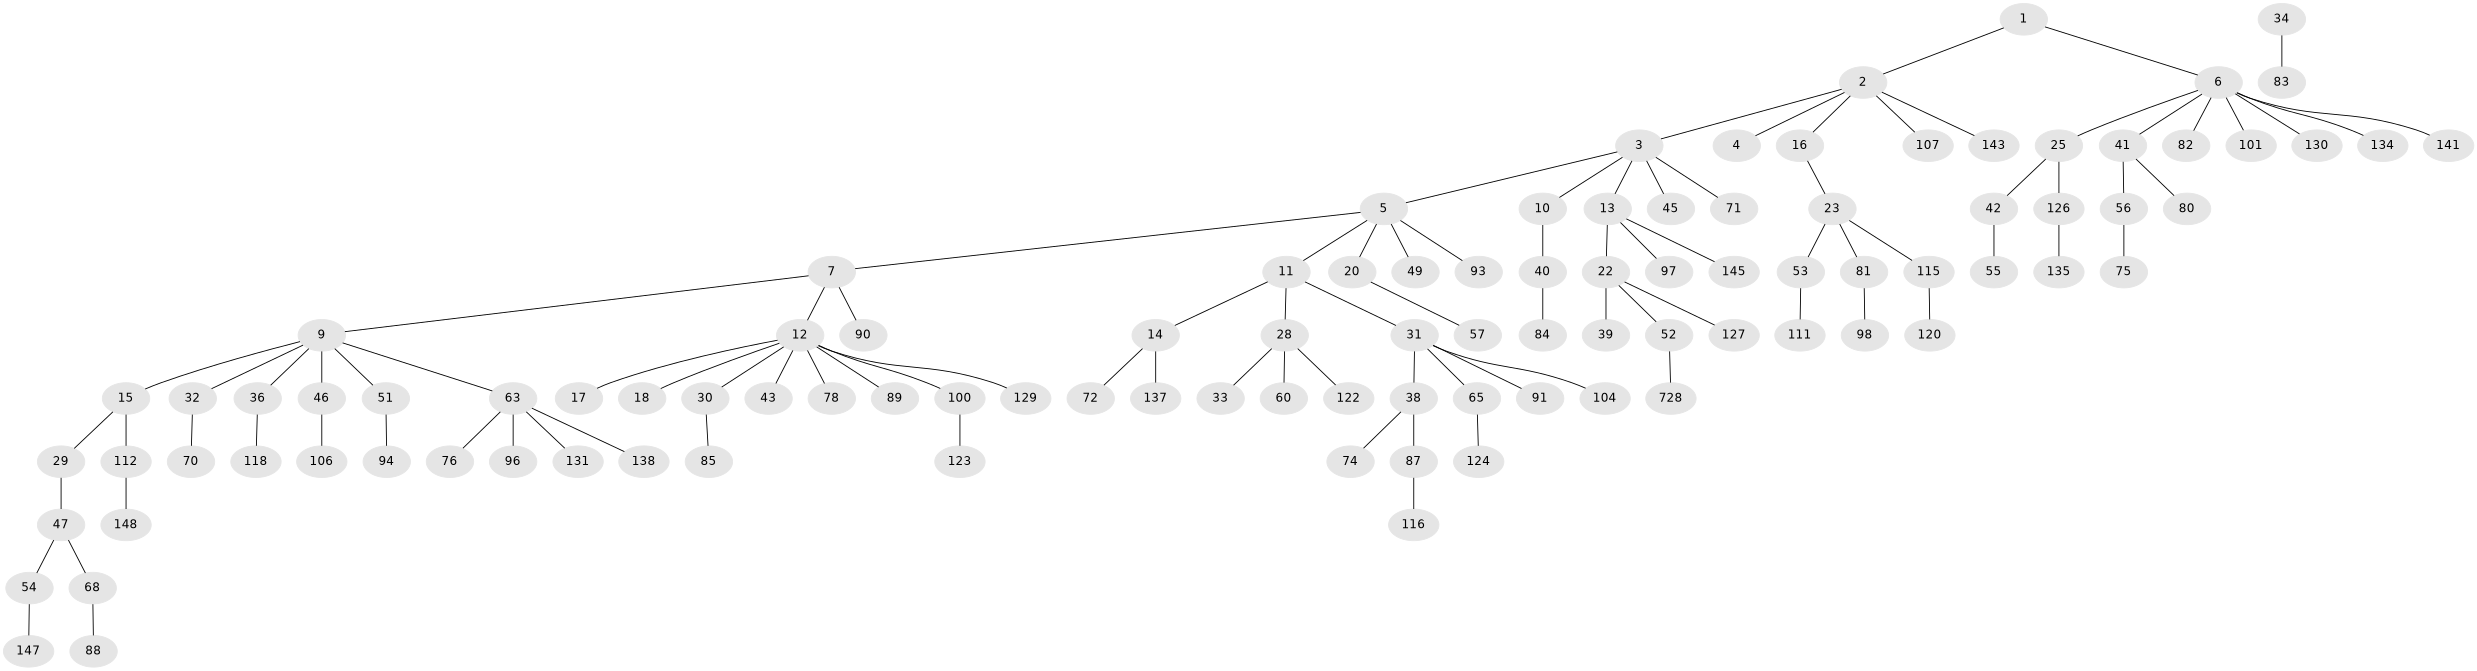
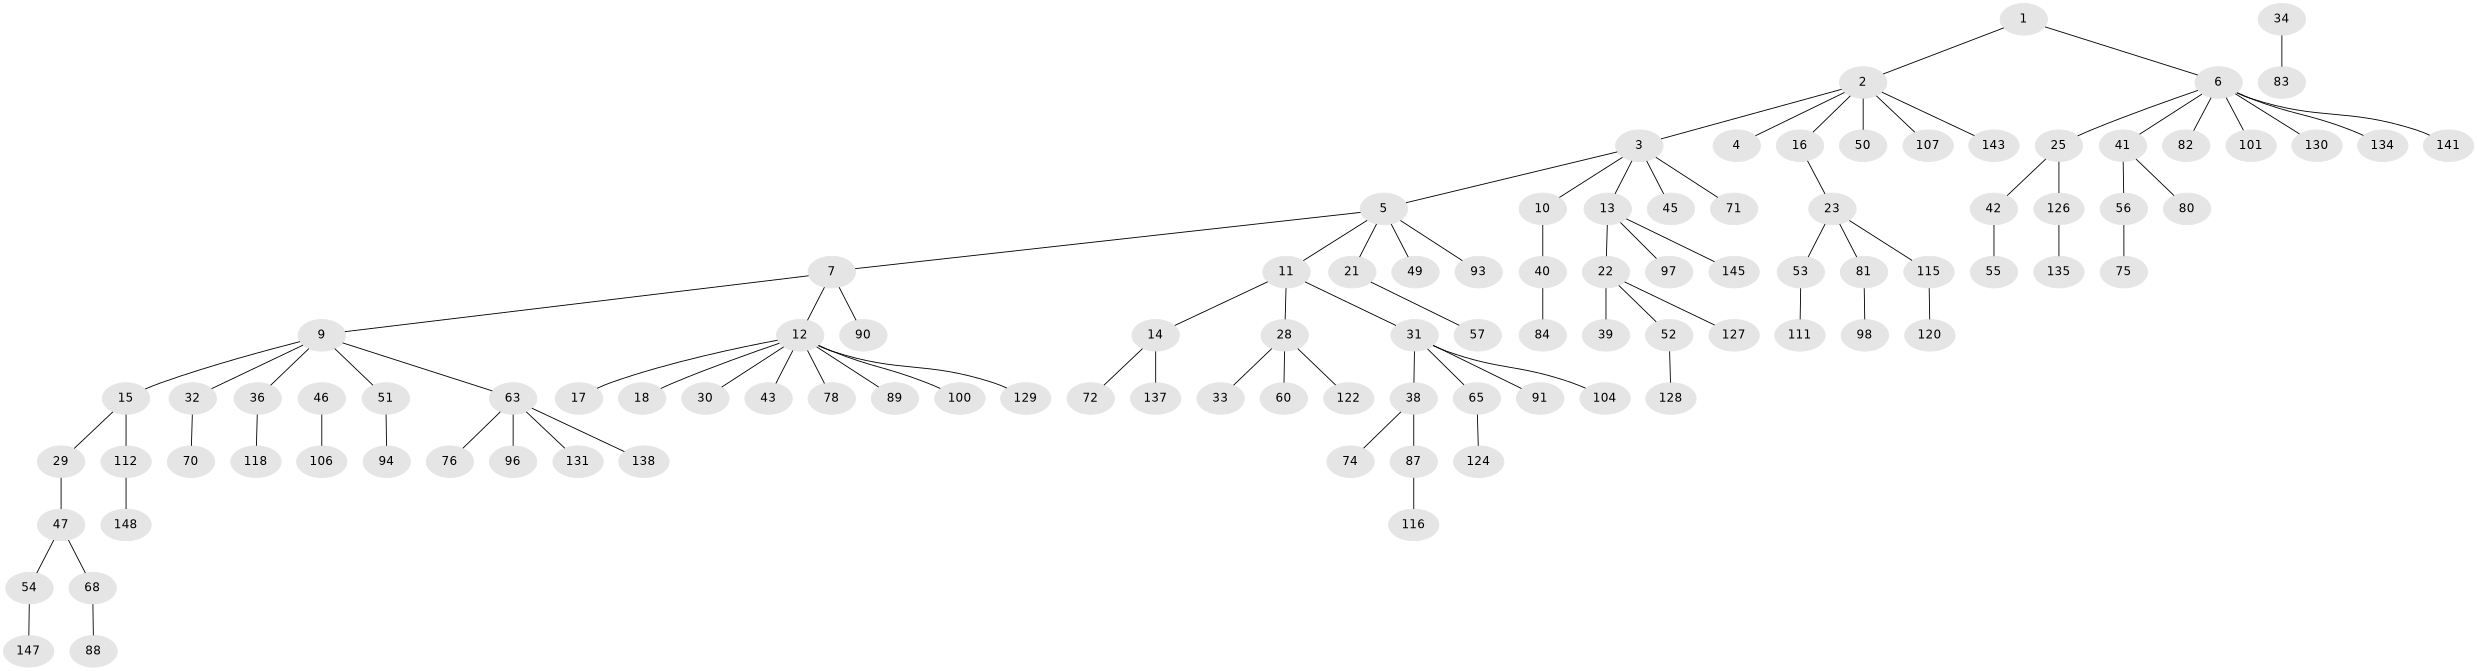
none -> (1863, 146)
(1352, 272) -> (1352, 272)
(322, 367) -> none
(1671, 399) -> (1671, 399)
(709, 462) -> none
(960, 462) -> none
